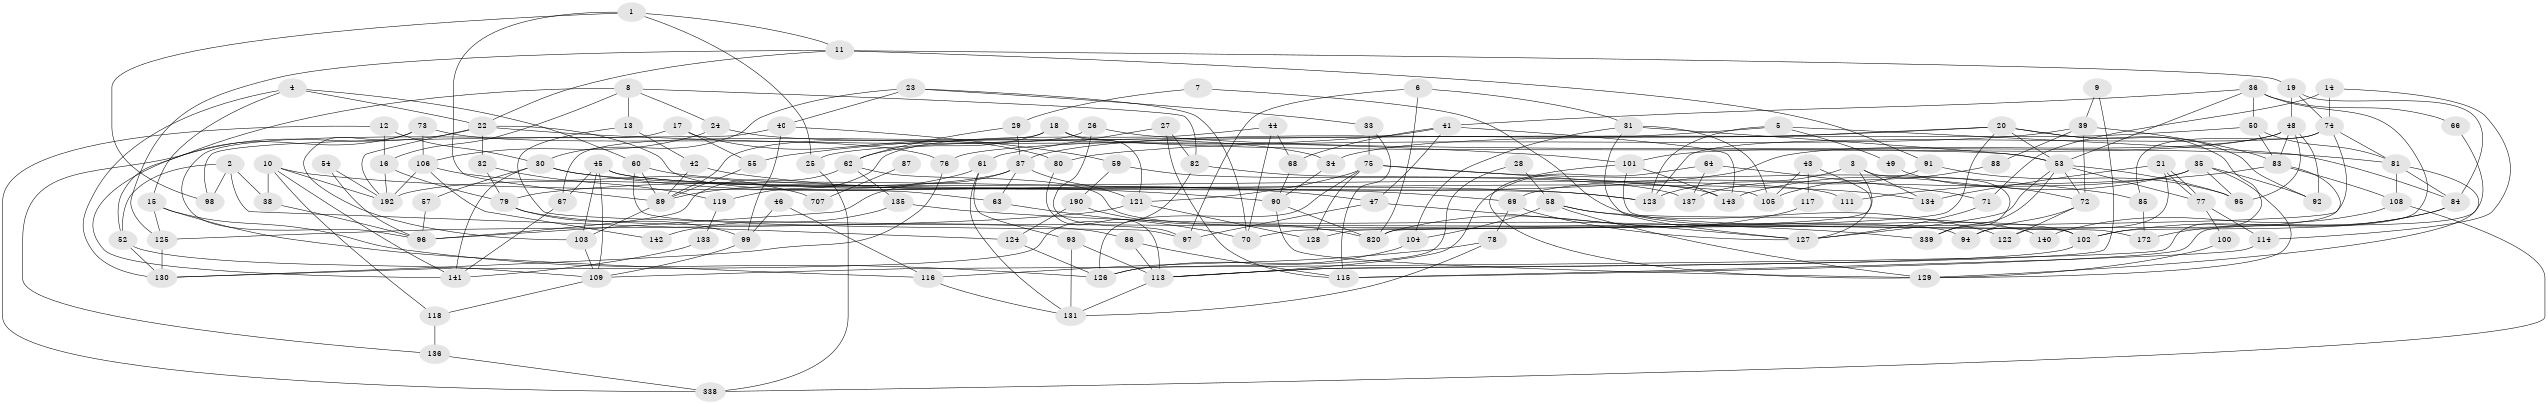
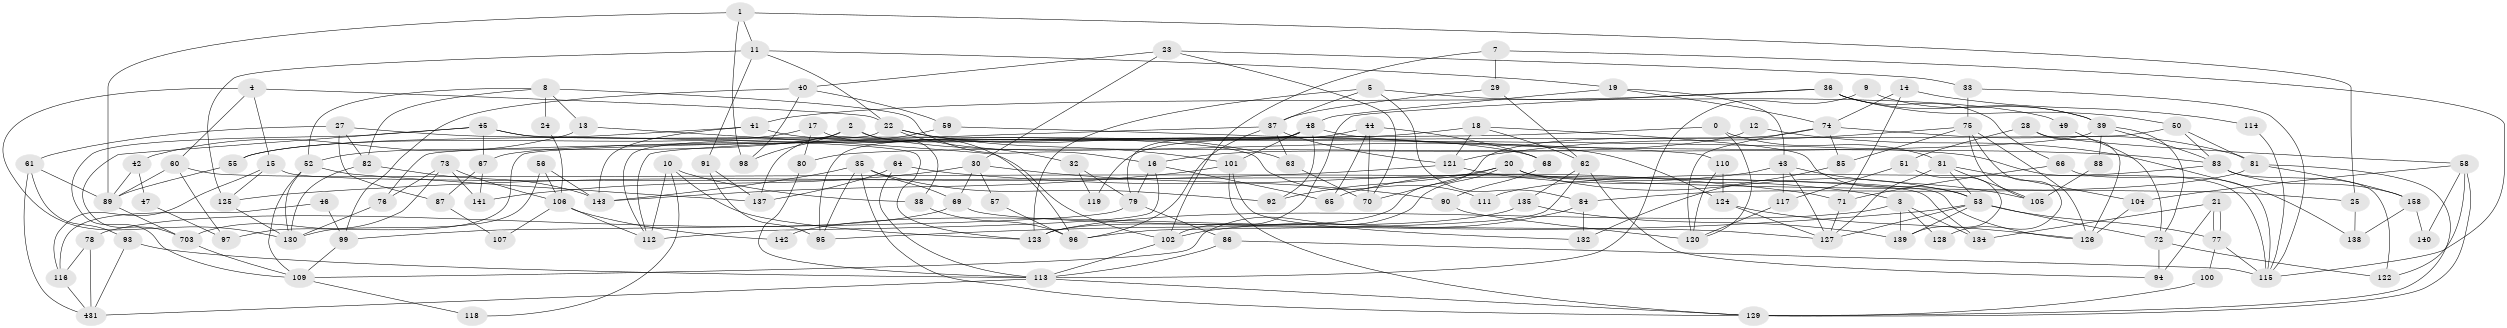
none -> (2168, 76)
(1418, 88) -> (1716, 126)
(2431, 102) -> (1750, 105)
(2174, 120) -> (1965, 107)
(1092, 126) -> none
(461, 148) -> none
(326, 164) -> none
none -> (541, 164)
(1331, 164) -> none
(1414, 164) -> none
none -> (1905, 164)
none -> (1946, 181)
none -> (368, 182)
none -> (522, 186)
none -> (457, 188)
(387, 202) -> (649, 240)
(818, 202) -> (500, 240)
(1077, 202) -> (1723, 164)
none -> (1330, 202)
(2397, 202) -> (2414, 202)
(339, 211) -> none
(1488, 212) -> (1775, 221)
(2225, 217) -> (2245, 261)
(1225, 221) -> (1676, 183)
(582, 240) -> (187, 240)
(704, 240) -> none
(1374, 240) -> (1693, 240)
(1927, 240) -> (1900, 240)
(2144, 240) -> (1584, 240)
(1580, 270) -> (1397, 297)
(1071, 316) -> (91, 316)
(435, 354) -> none
(710, 392) -> (2355, 240)
